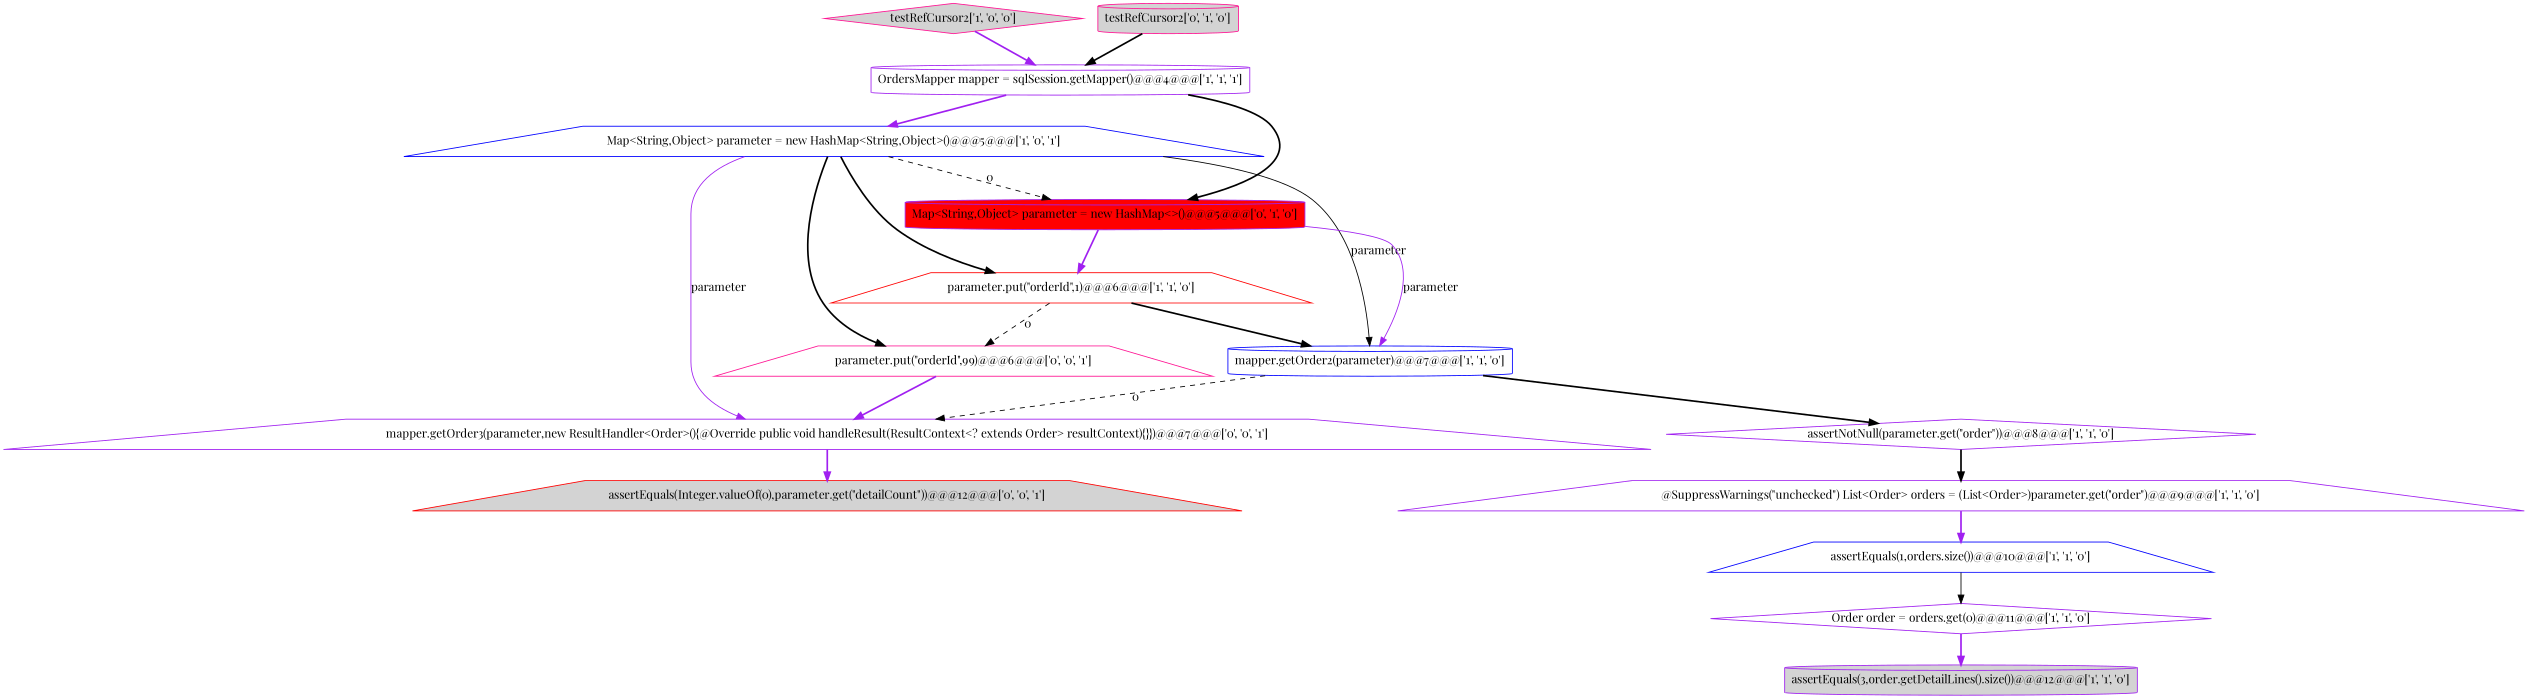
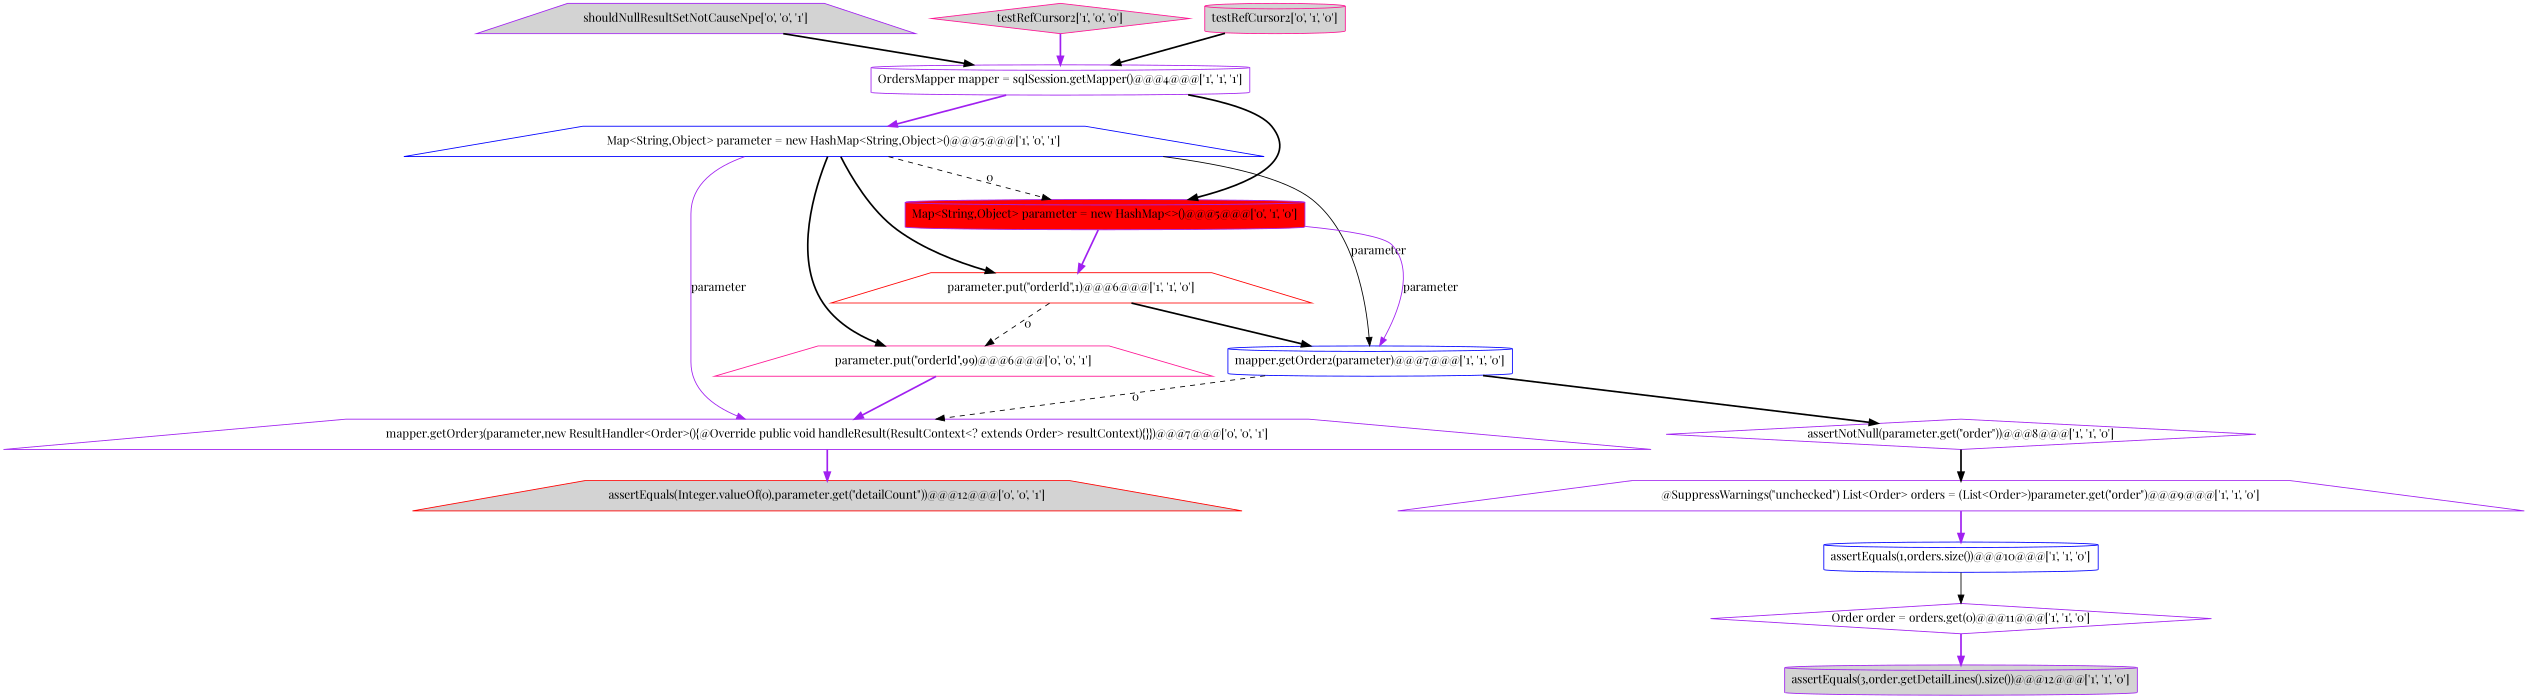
none -> (696, 19)
(1961, 557) -> (1961, 557)
